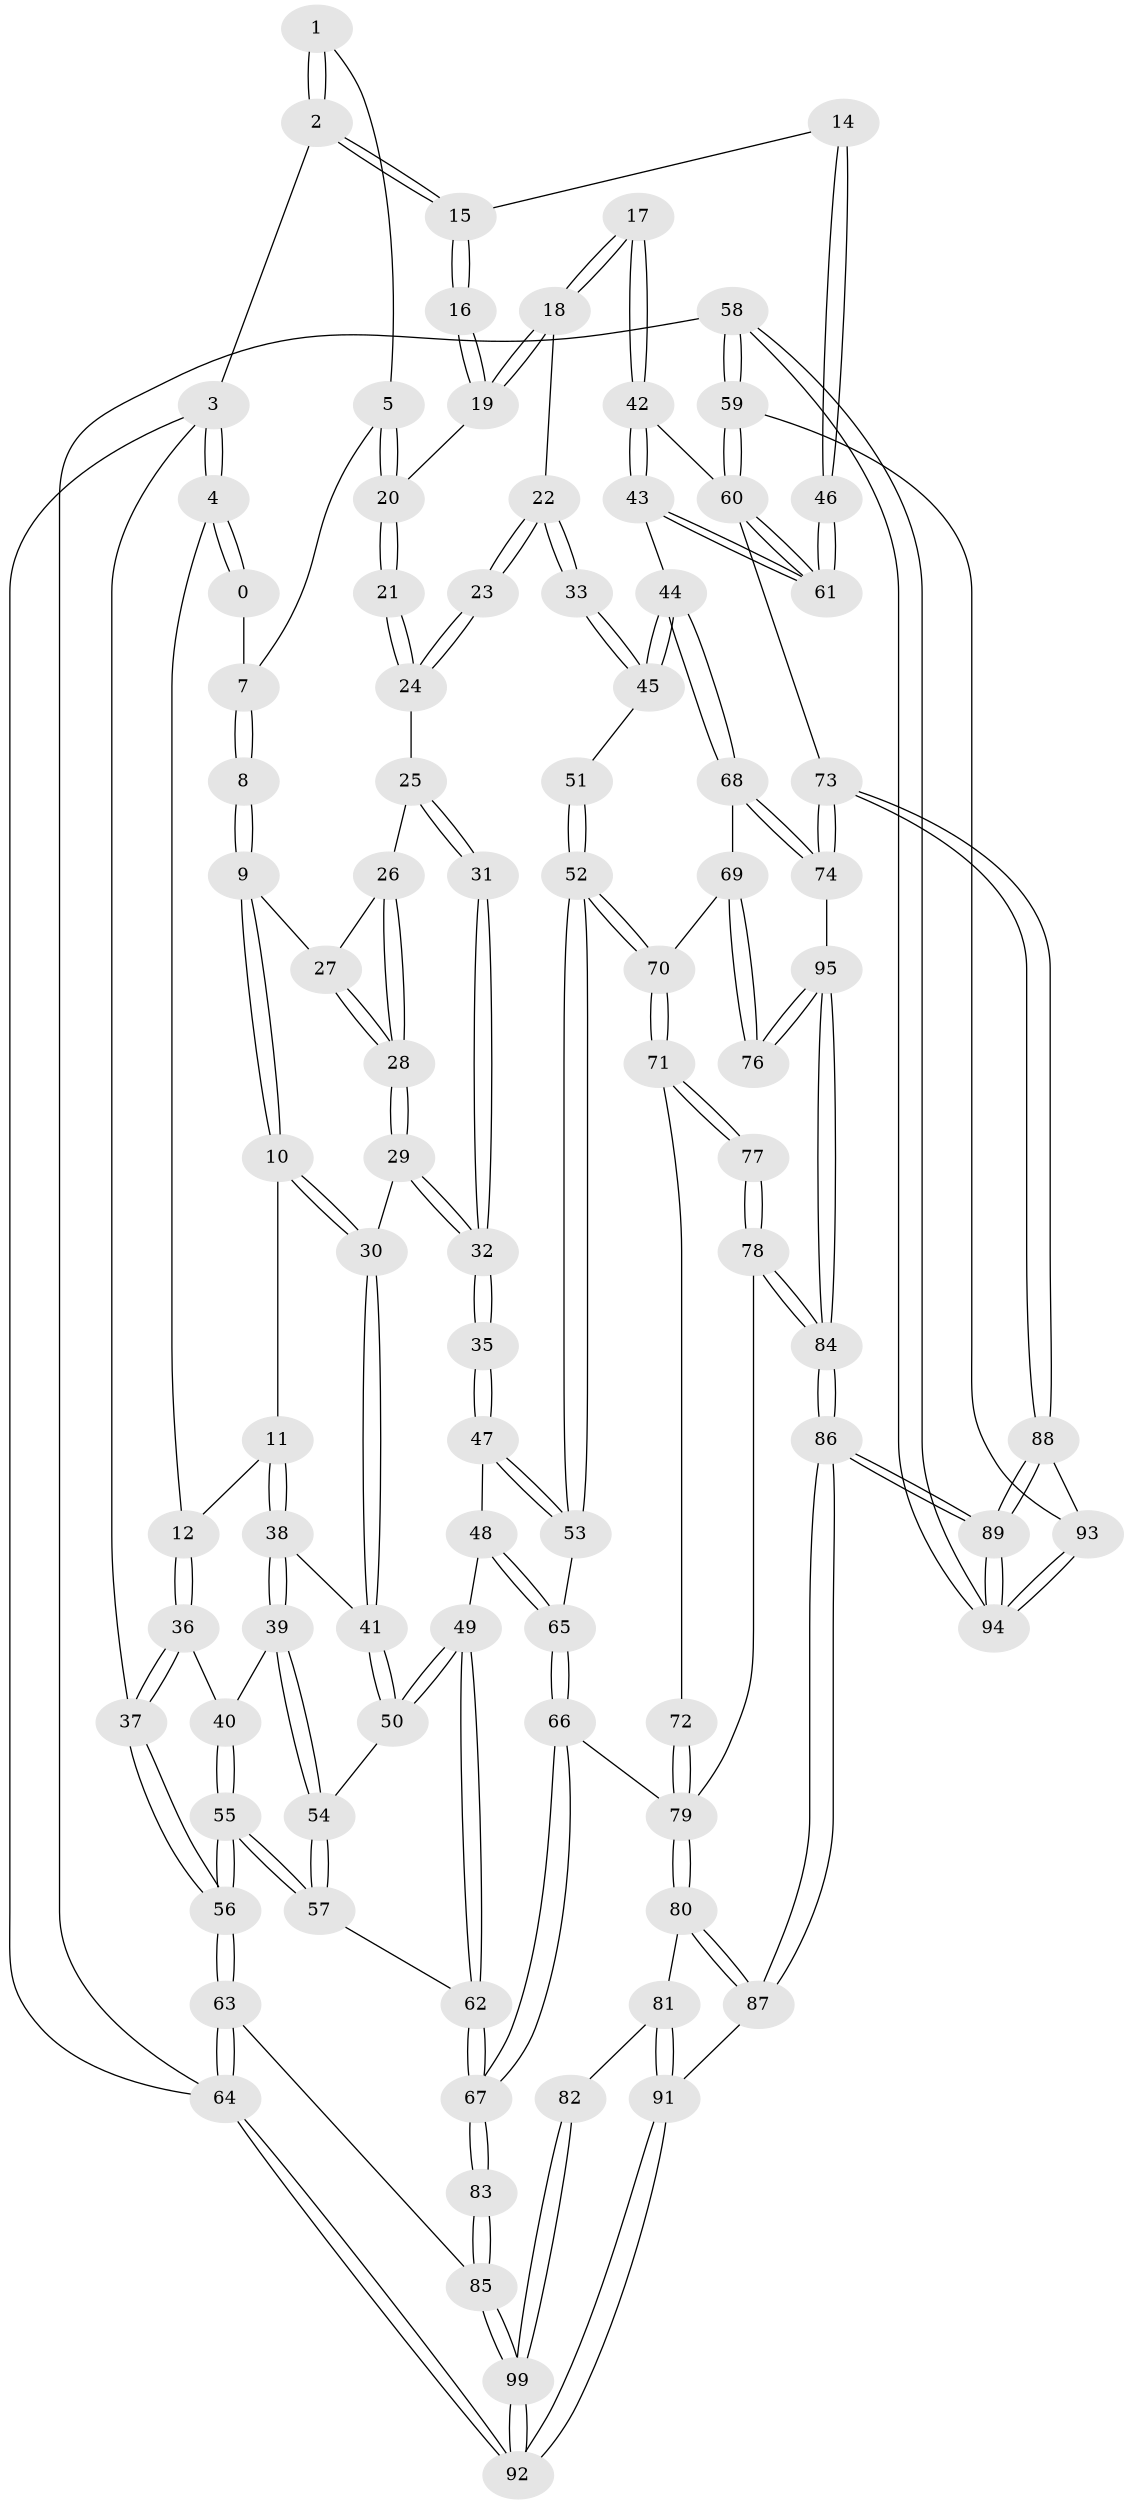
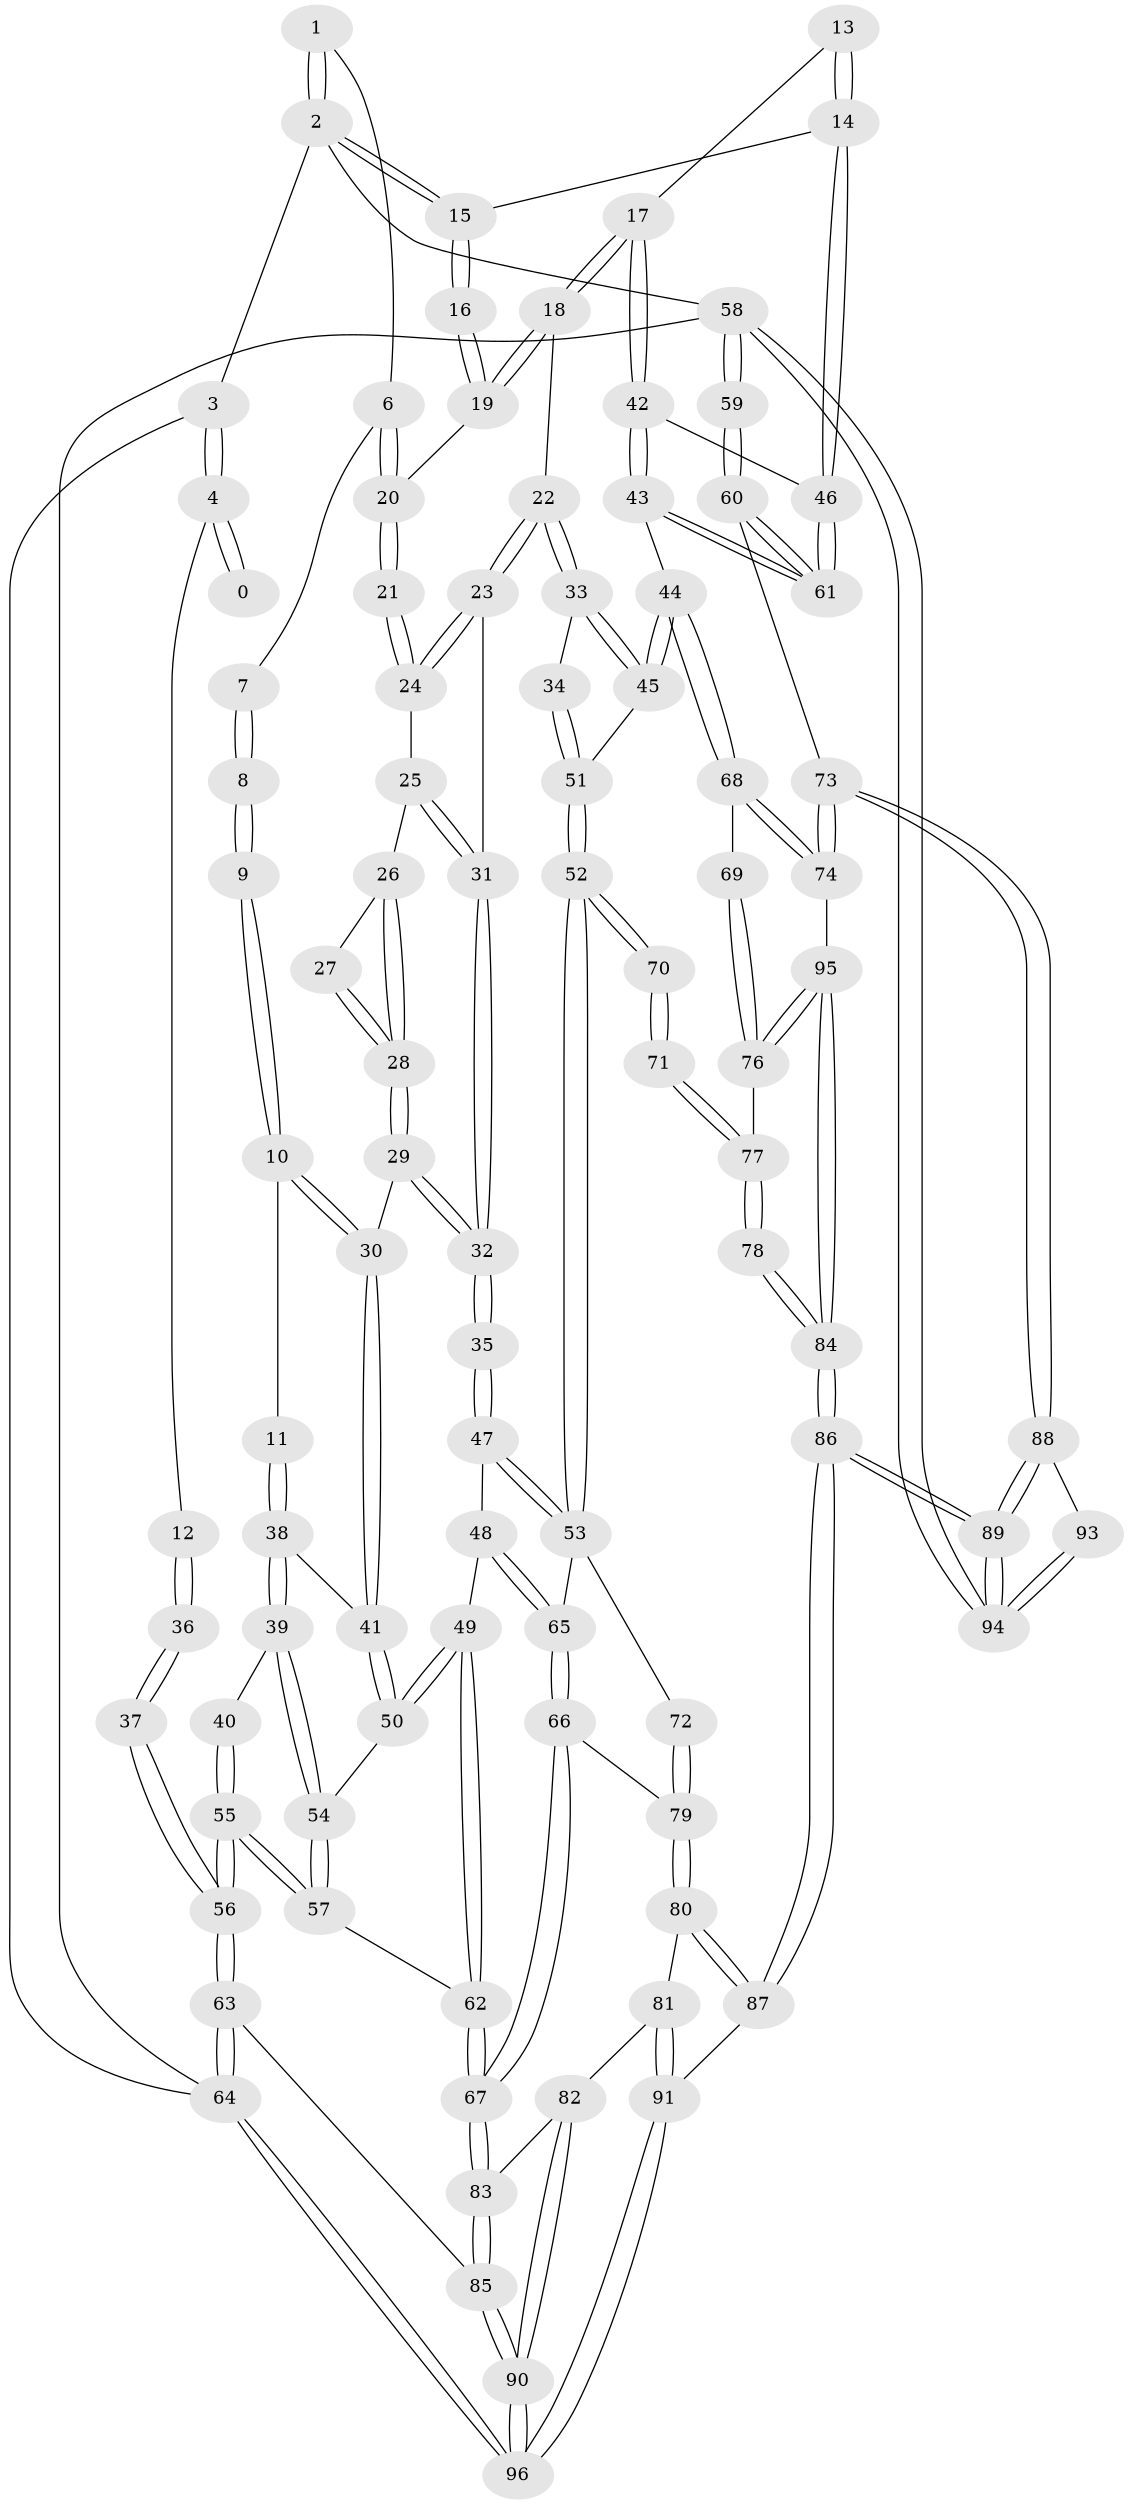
none -> (844, 29)
none -> (492, 263)
(389, 405) -> (389, 405)
(685, 452) -> (733, 452)
(244, 641) -> none
none -> (555, 687)
none -> (483, 735)
(285, 923) -> none
(696, 923) -> none
(972, 928) -> none
(112, 1051) -> none
none -> (754, 1111)
(682, 1393) -> (629, 1628)
(231, 1487) -> none
(754, 1542) -> none
(205, 1676) -> none
none -> (526, 2146)
(518, 2381) -> (518, 2381)
(518, 2475) -> (518, 2475)
